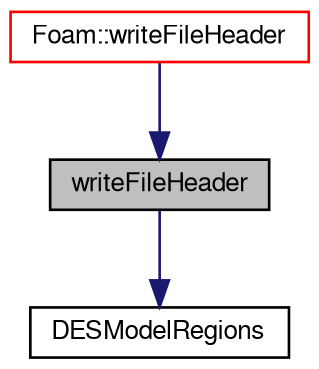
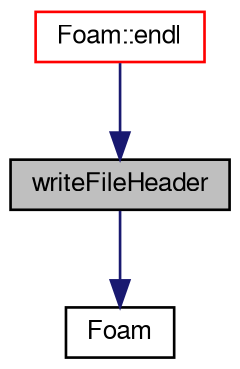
(160, 37) -> (120, 37)
(160, 332) -> (120, 332)
